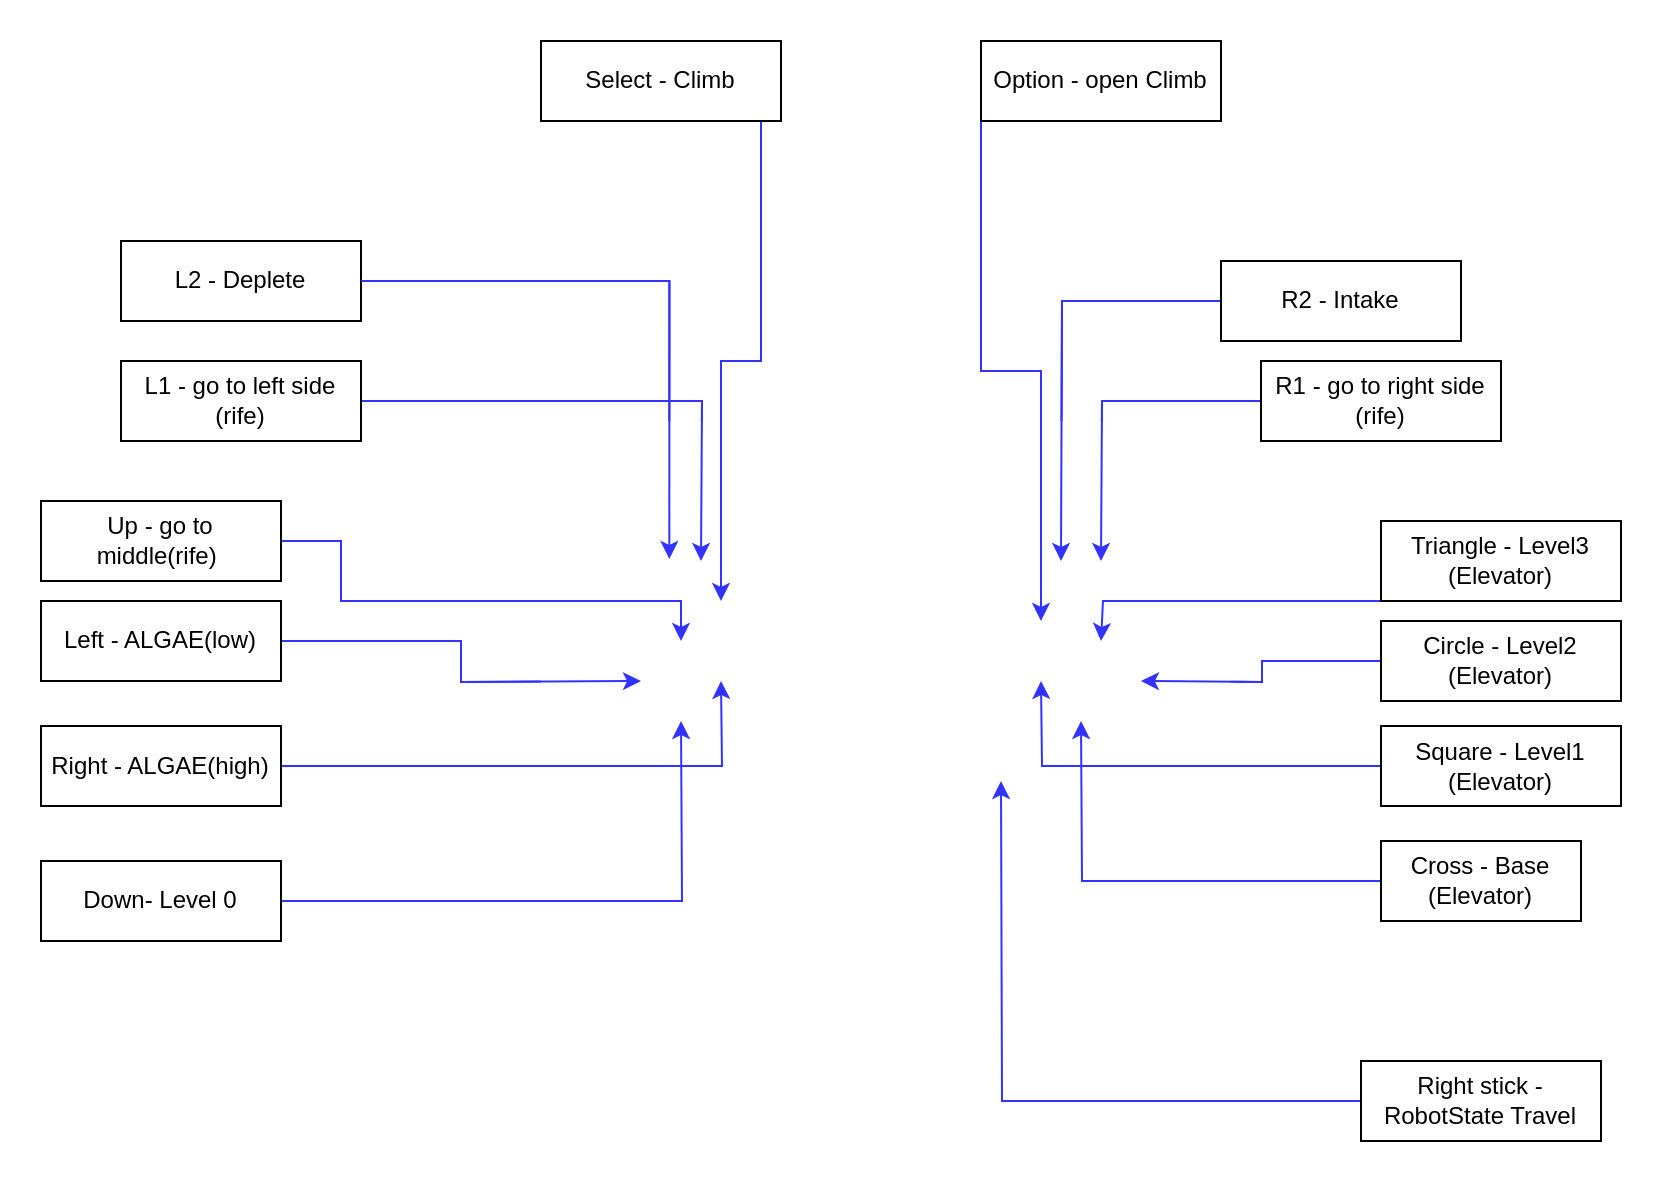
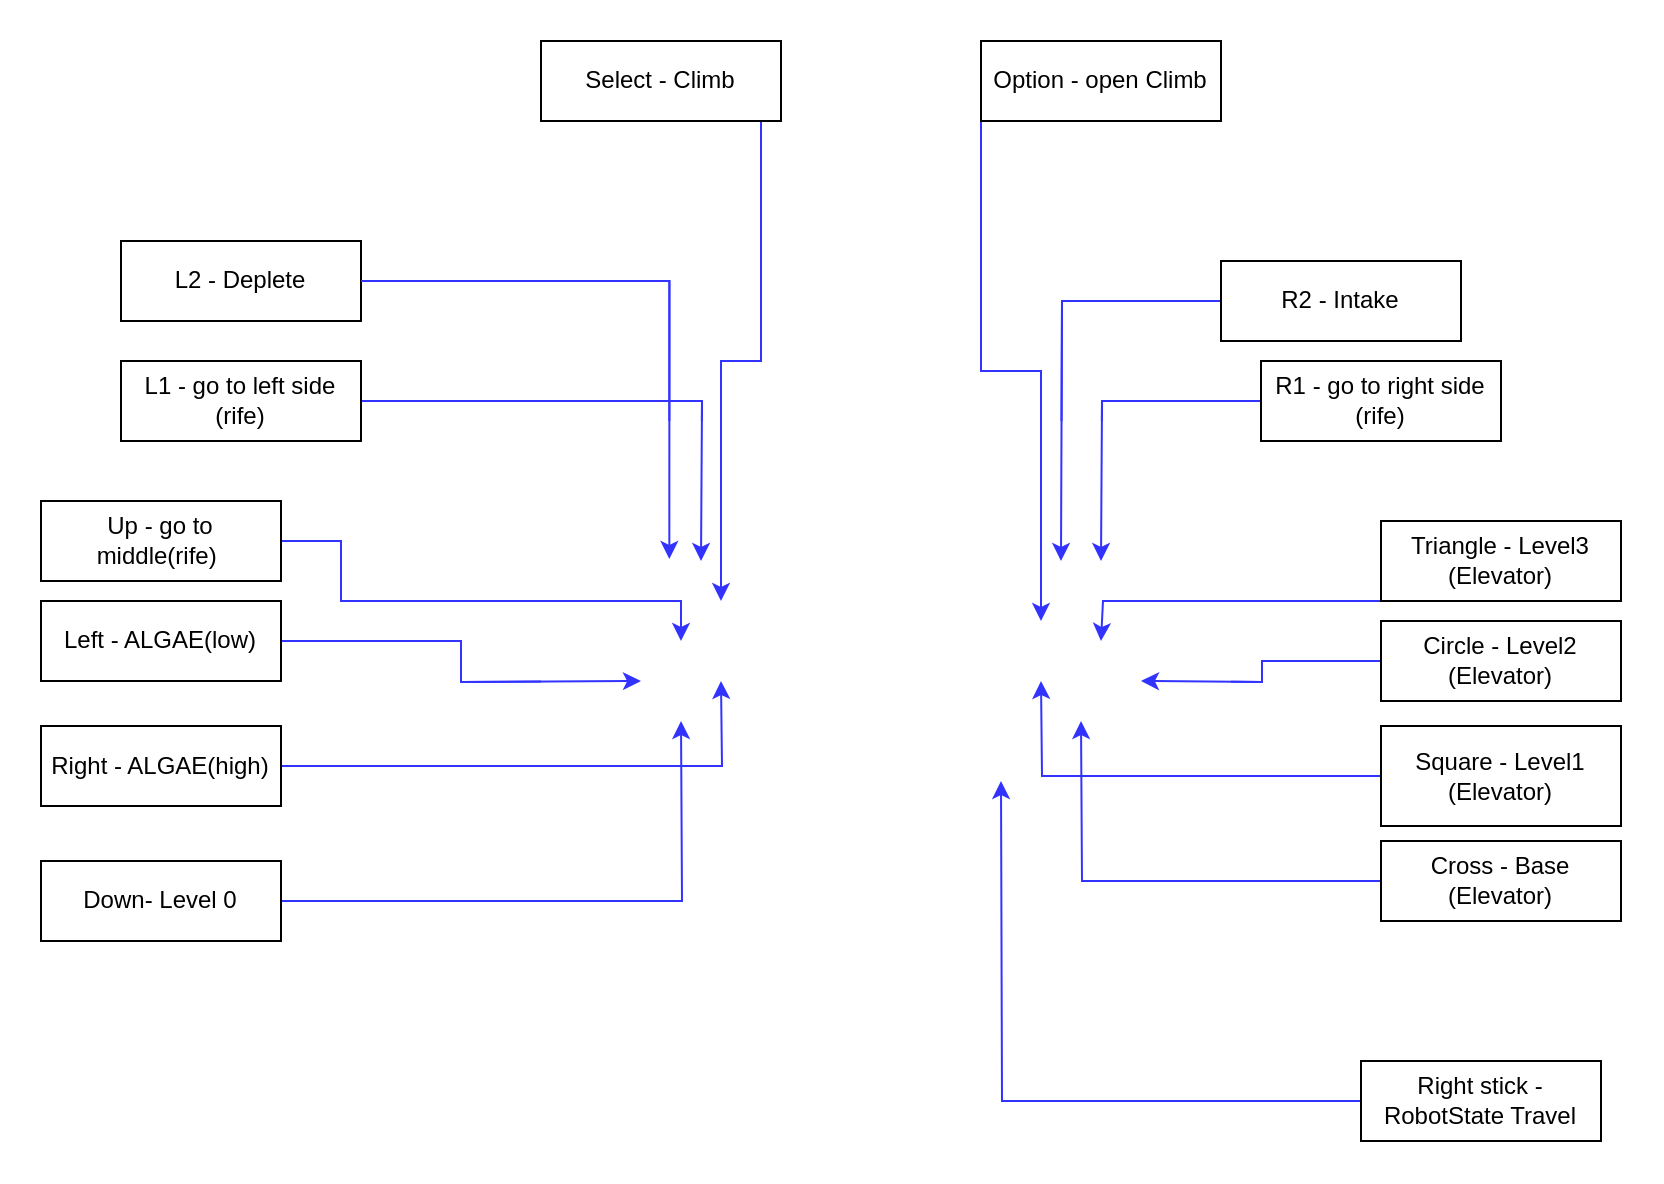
(1501, 766) -> (1501, 776)
(1481, 881) -> (1501, 881)
